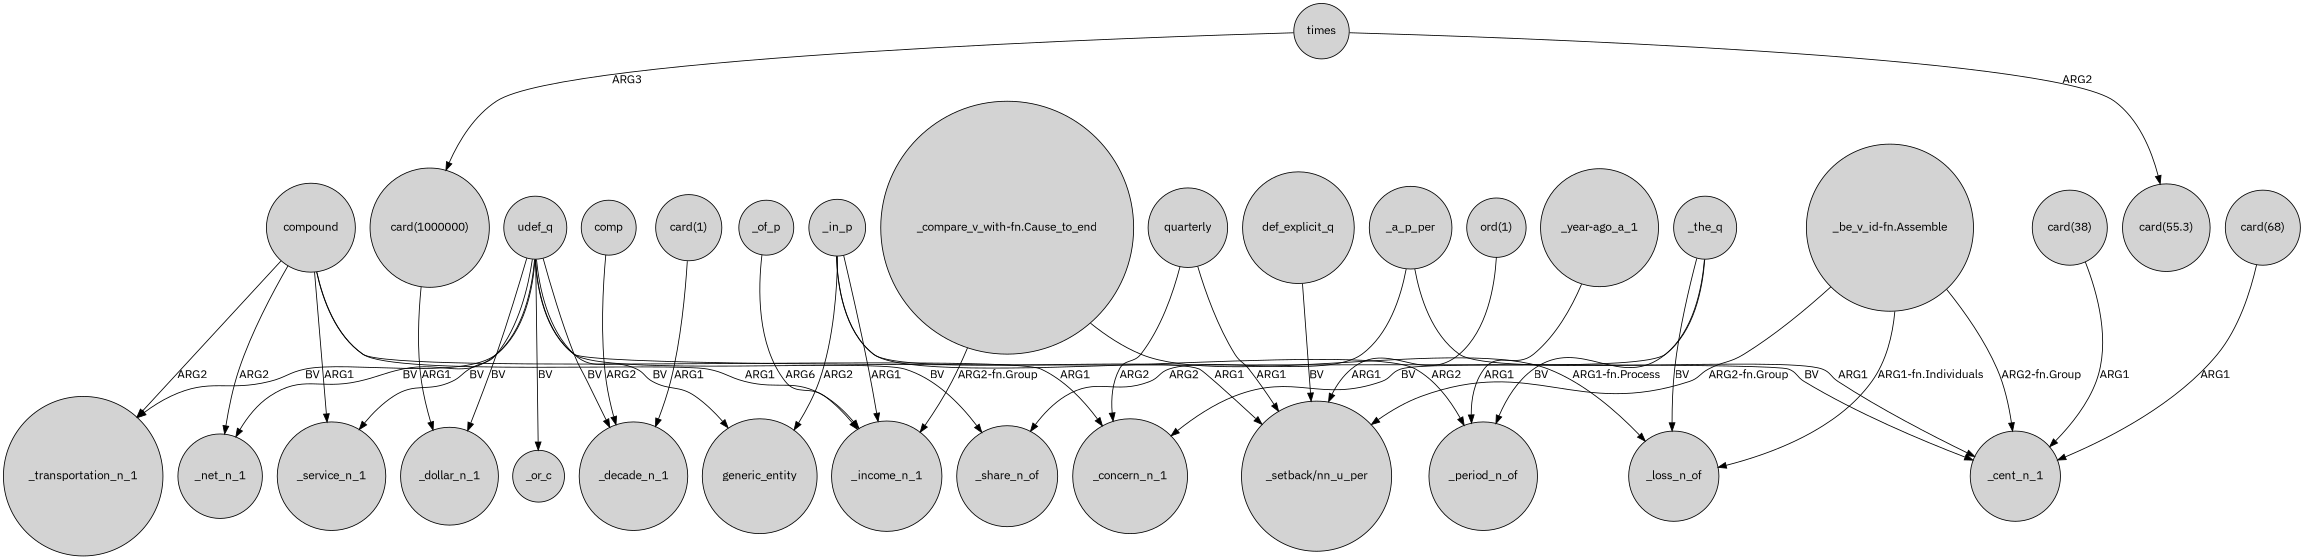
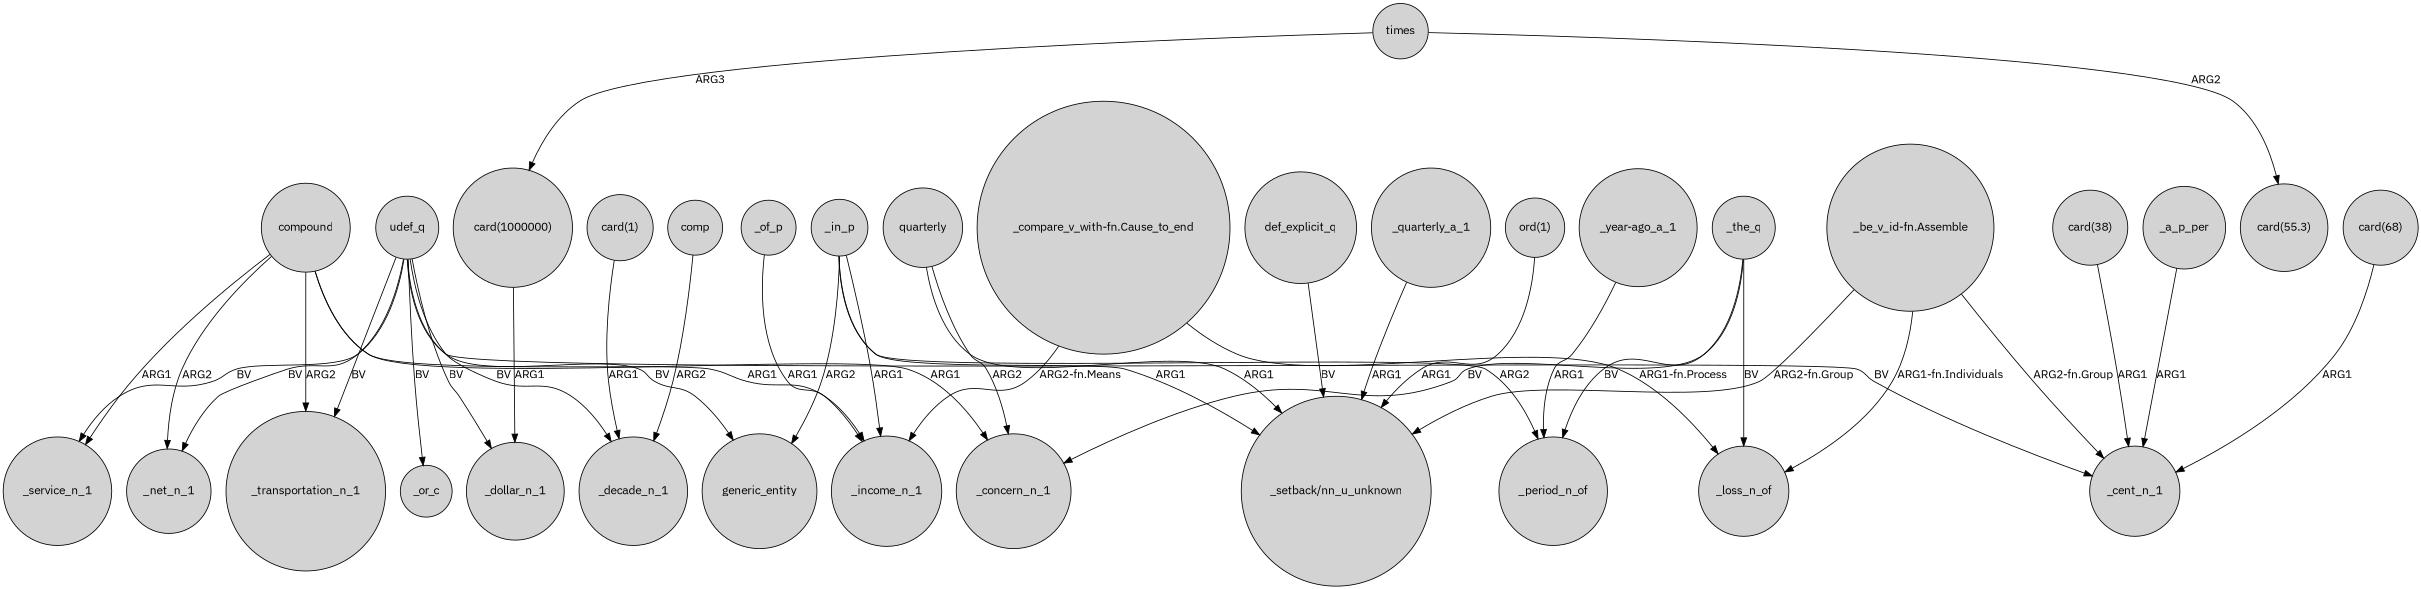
none -> (1431, 228)
(801, 375) -> (803, 375)
(998, 375) -> (1080, 375)
(1007, 476) -> none
(1317, 476) -> (1336, 491)
